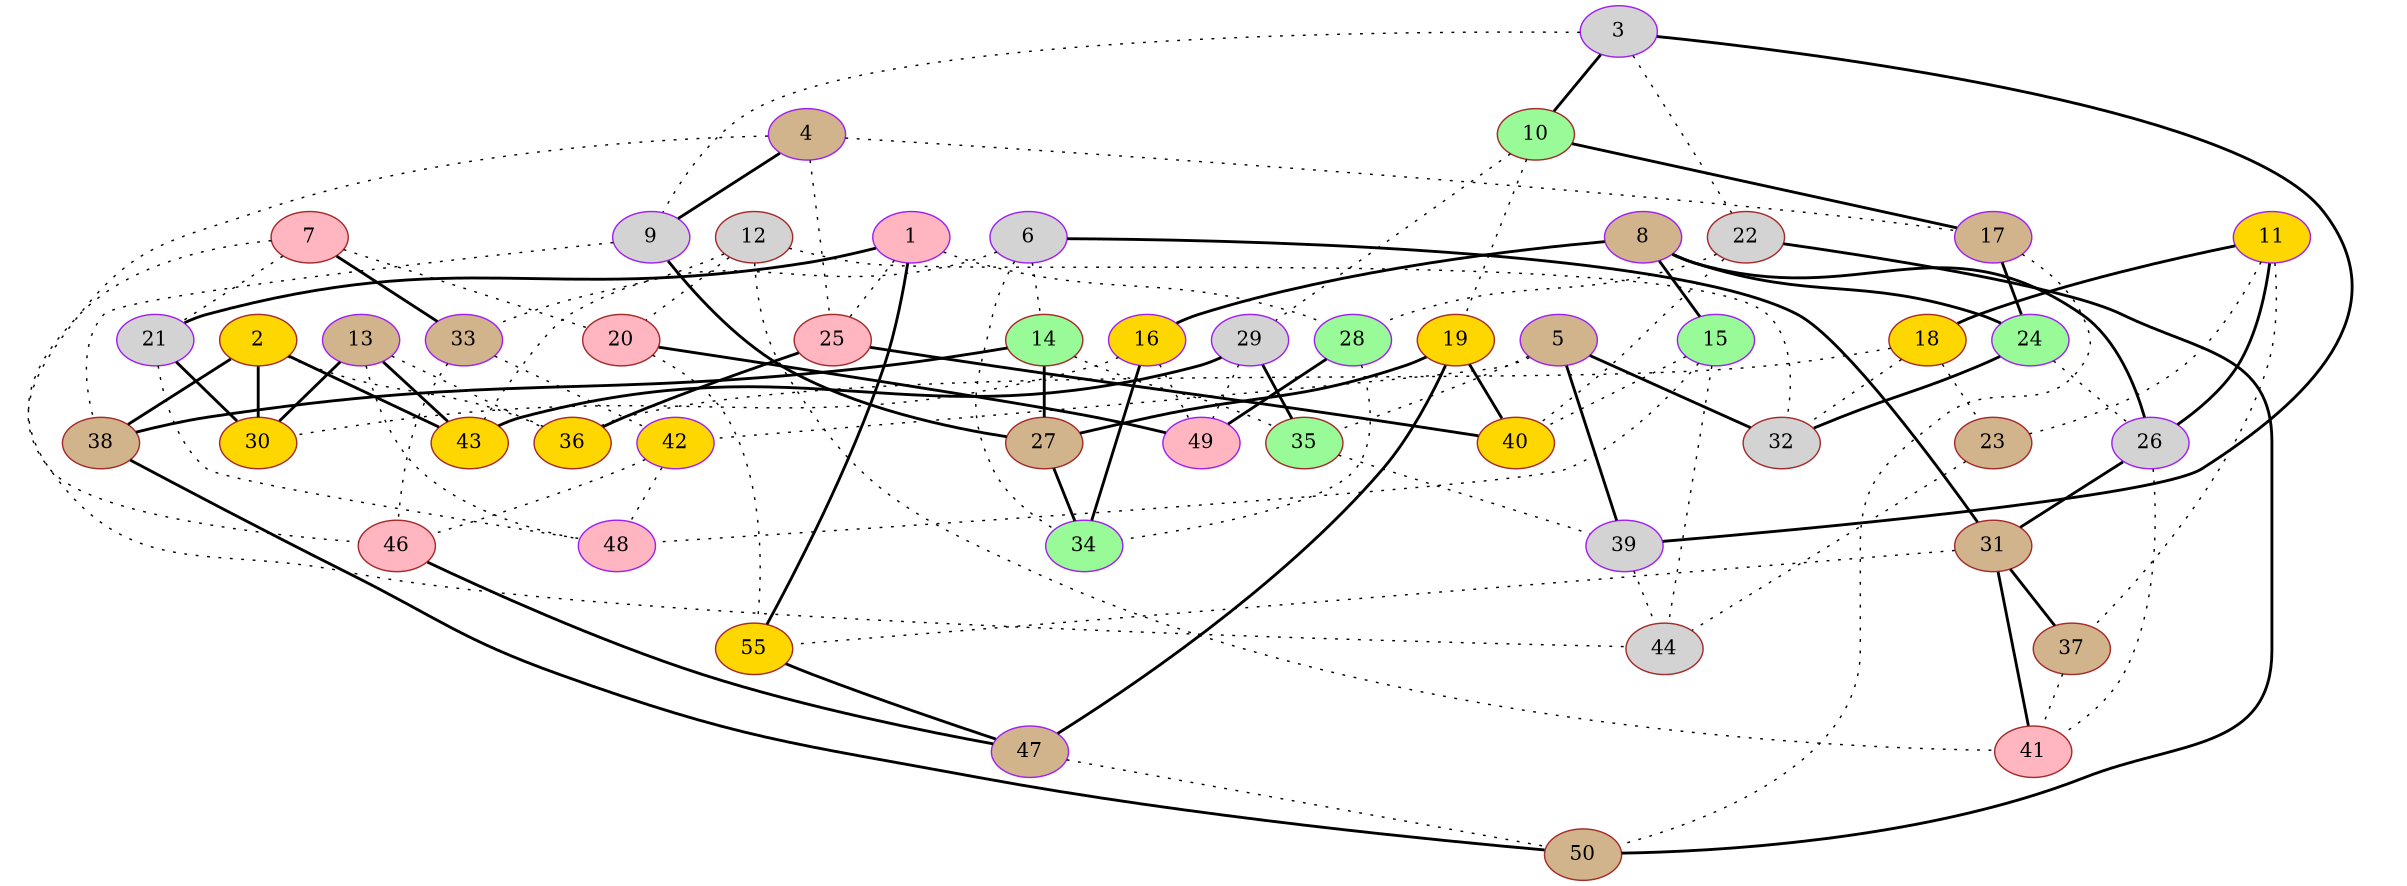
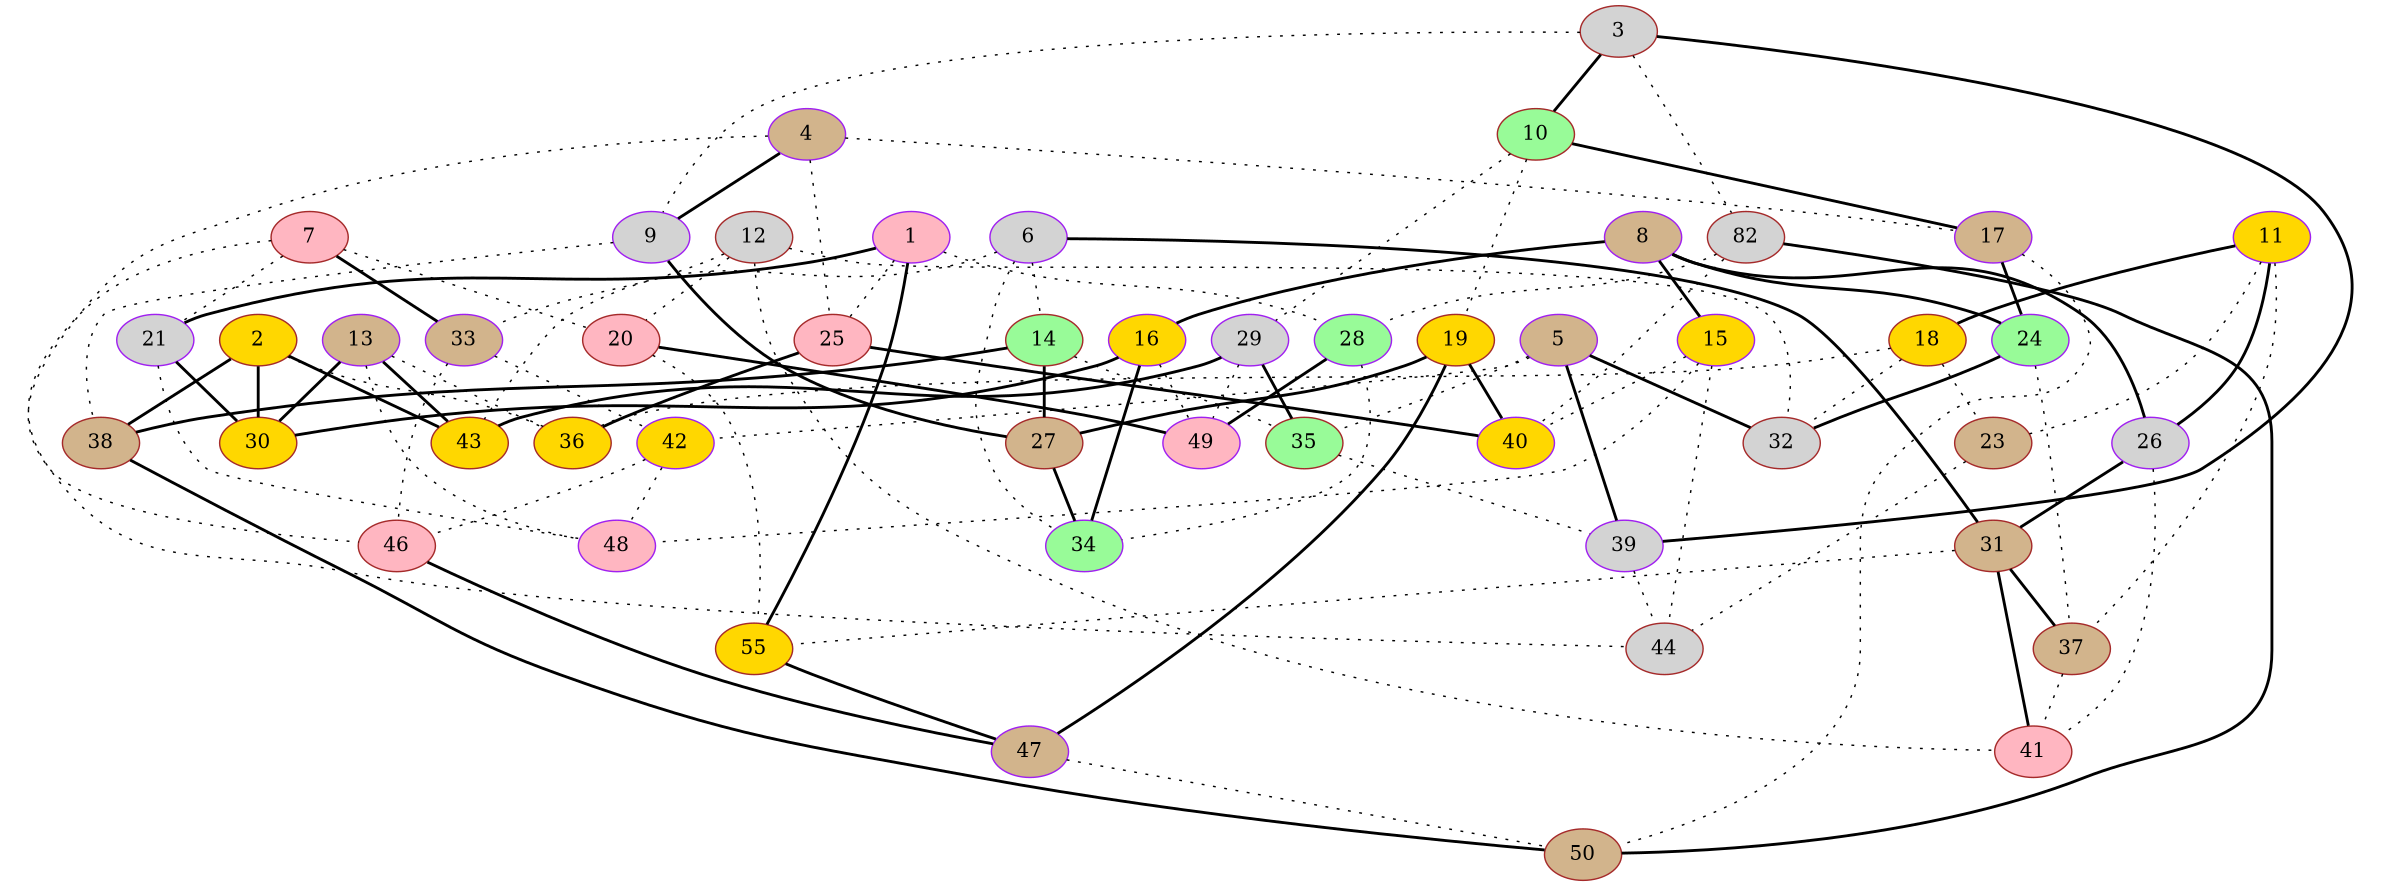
(1619, 31) -> (1619, 31)
(1746, 237) -> (1746, 237)
(1716, 340) -> (1716, 340)
(2090, 392) -> (2054, 488)
(750, 408) -> (750, 408)
(1516, 443) -> (1516, 443)
